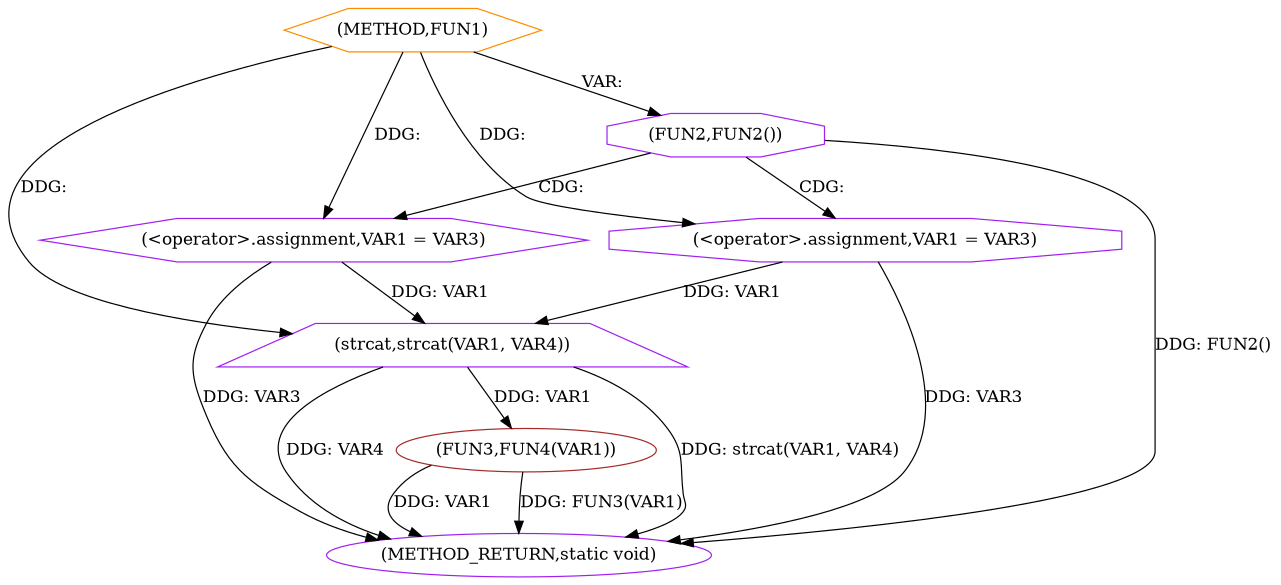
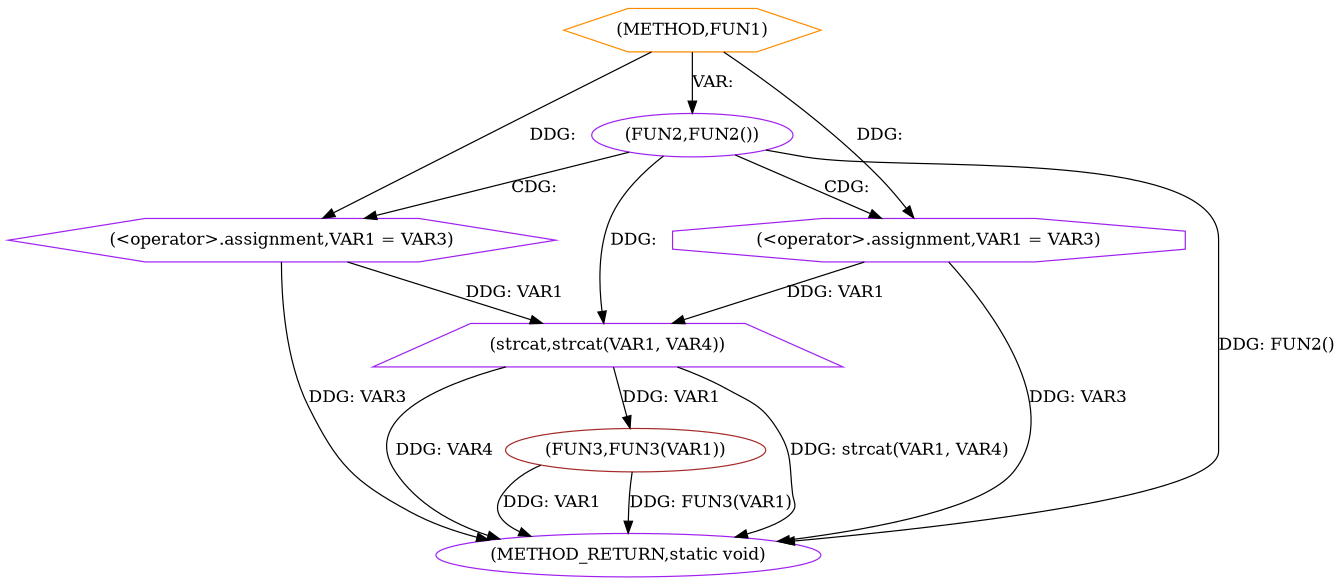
(716, 135) -> (692, 135)
(18, 183) -> (608, 224)
(526, 450) -> (636, 450)
